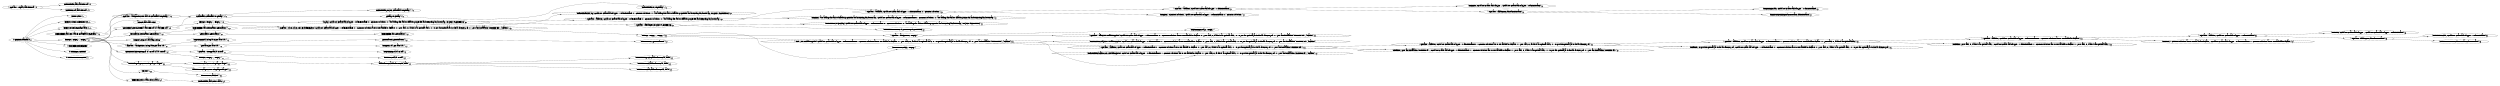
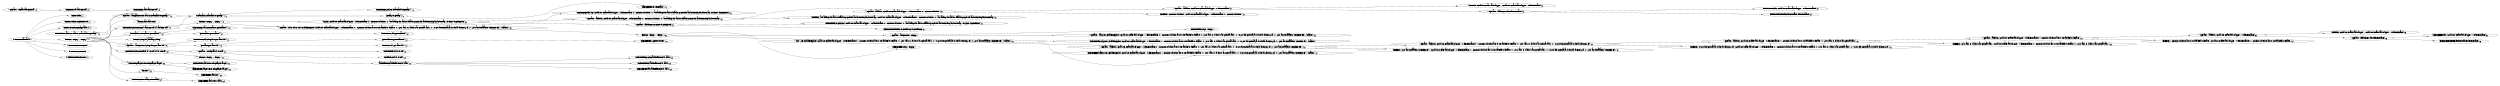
(50, 6) -> (110, 10)
